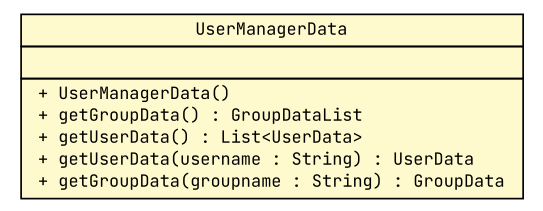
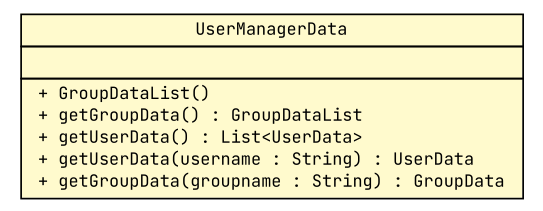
(135, 94) -> (125, 94)
